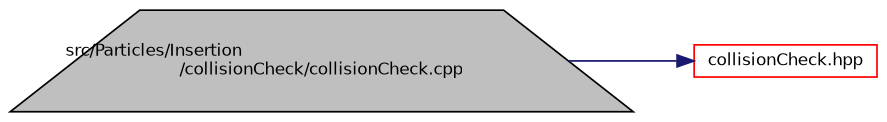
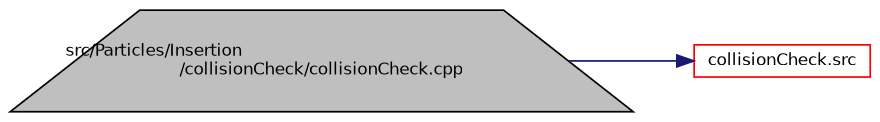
(786, 61) -> (782, 61)
